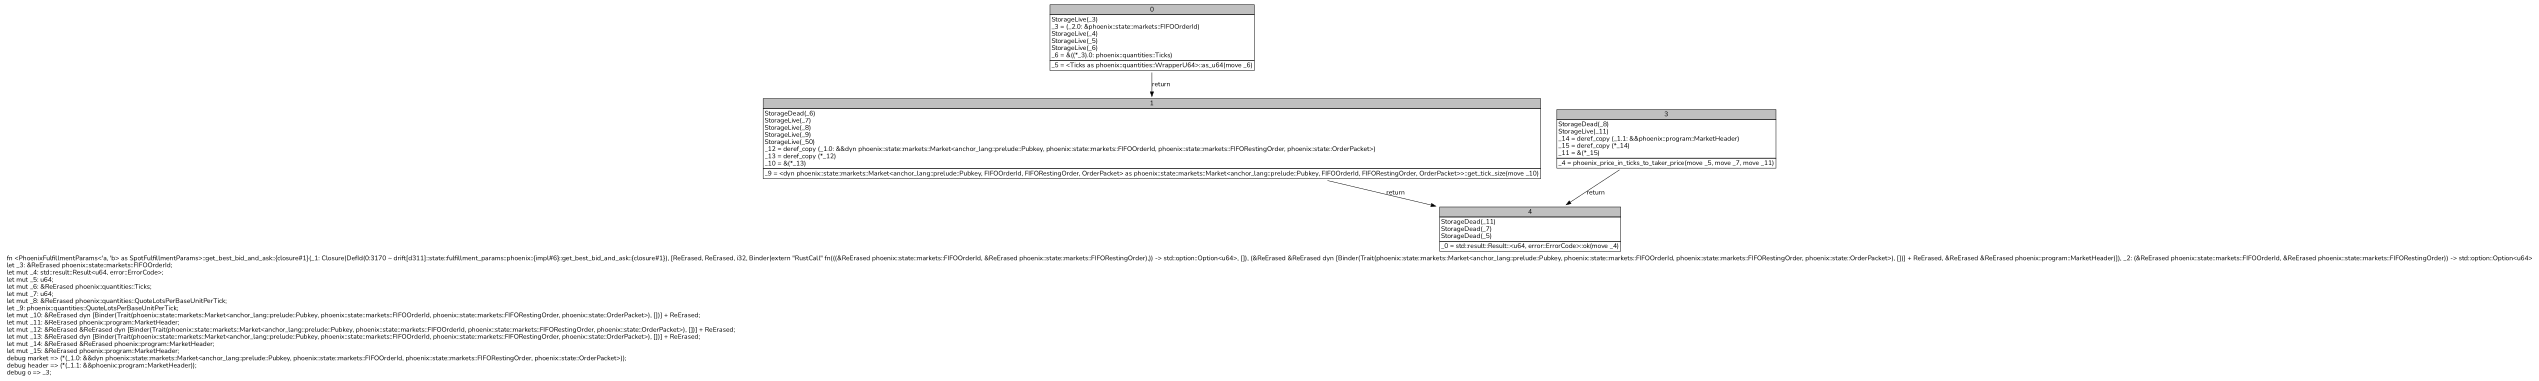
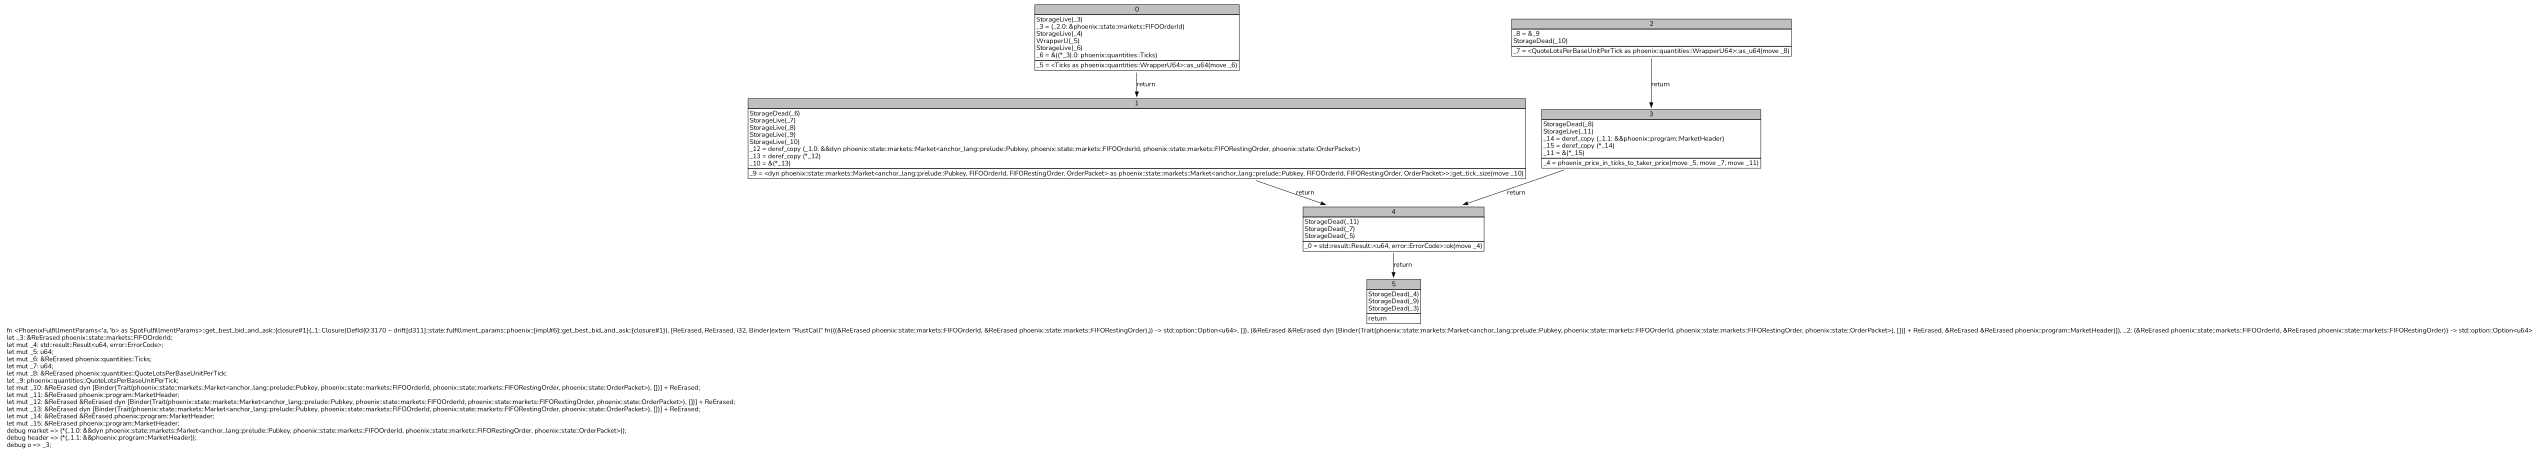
none -> (1651, 38)
(1075, 41) -> (1058, 41)
(790, 142) -> (775, 142)
none -> (1394, 301)
